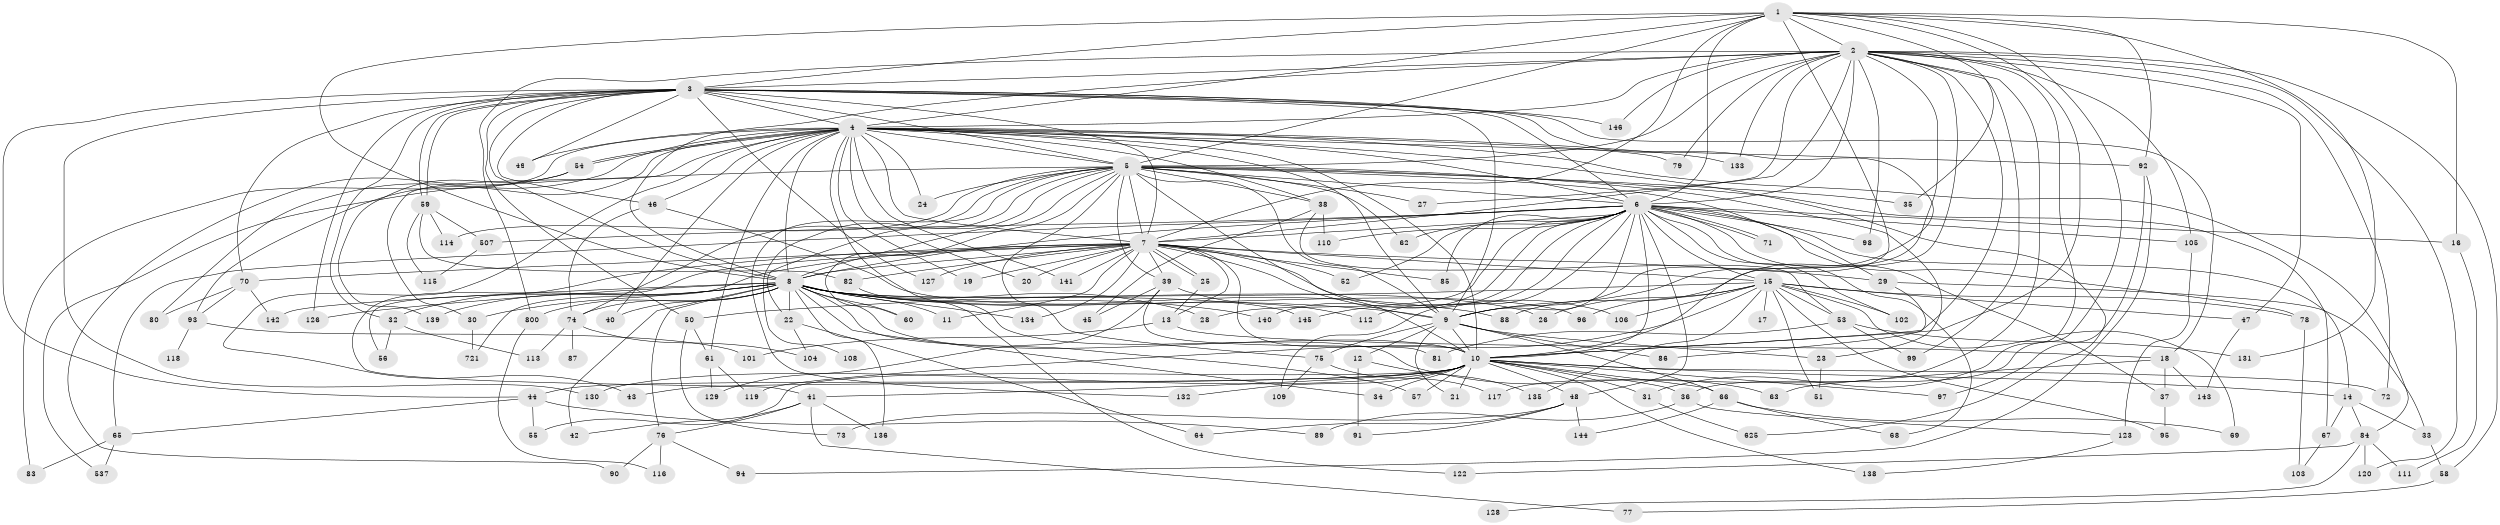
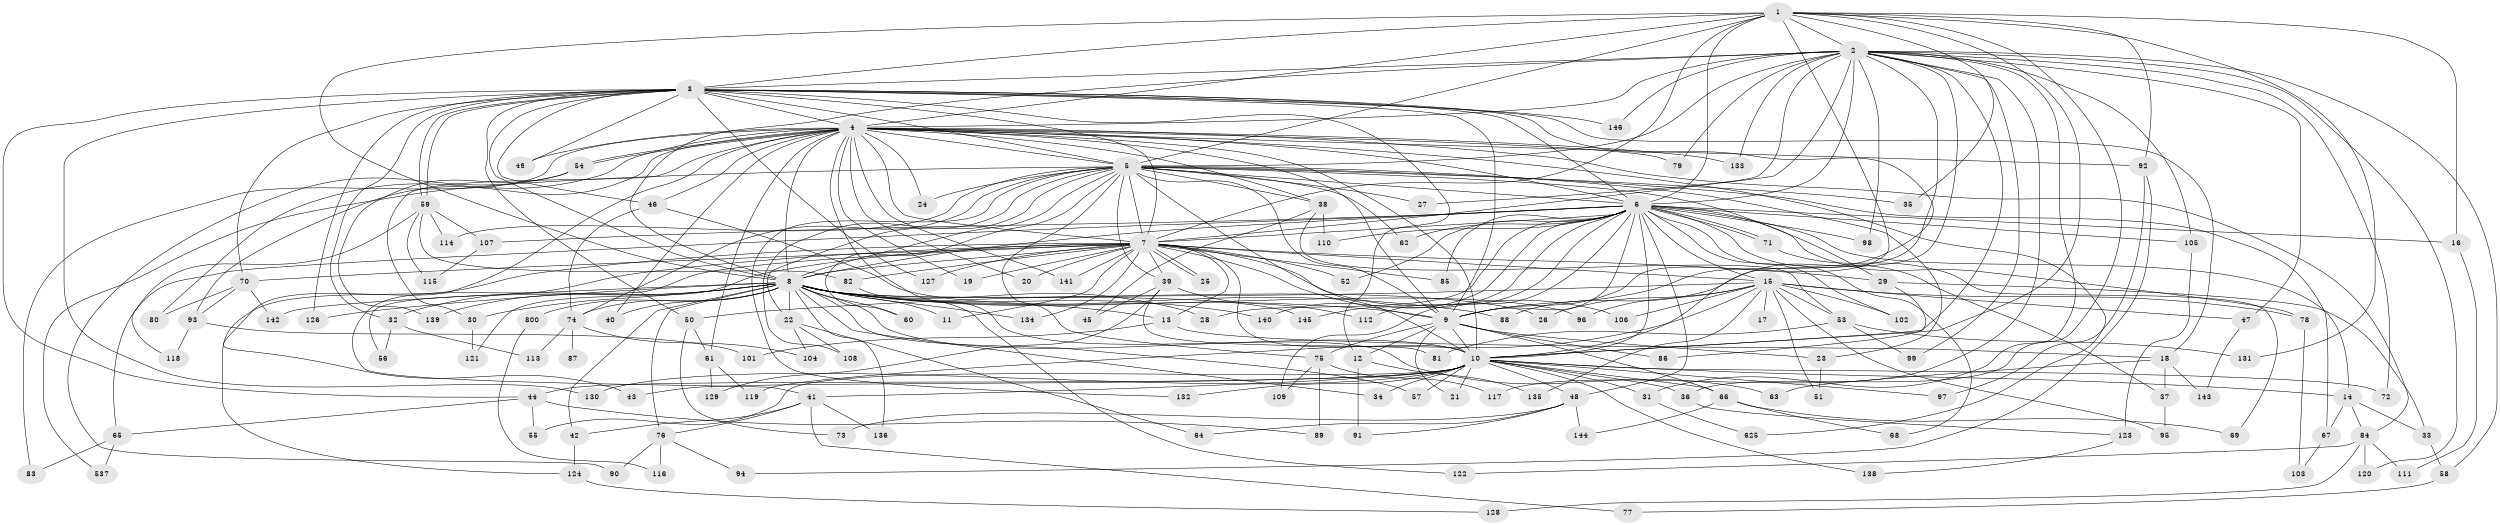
(1054, 60) -> none
none -> (1220, 117)
(487, 243) -> (487, 243)
none -> (245, 264)
(1186, 301) -> (978, 303)
none -> (820, 339)
(2000, 345) -> (2161, 296)
(473, 359) -> (473, 359)
(1529, 419) -> (1320, 397)
none -> (575, 474)
